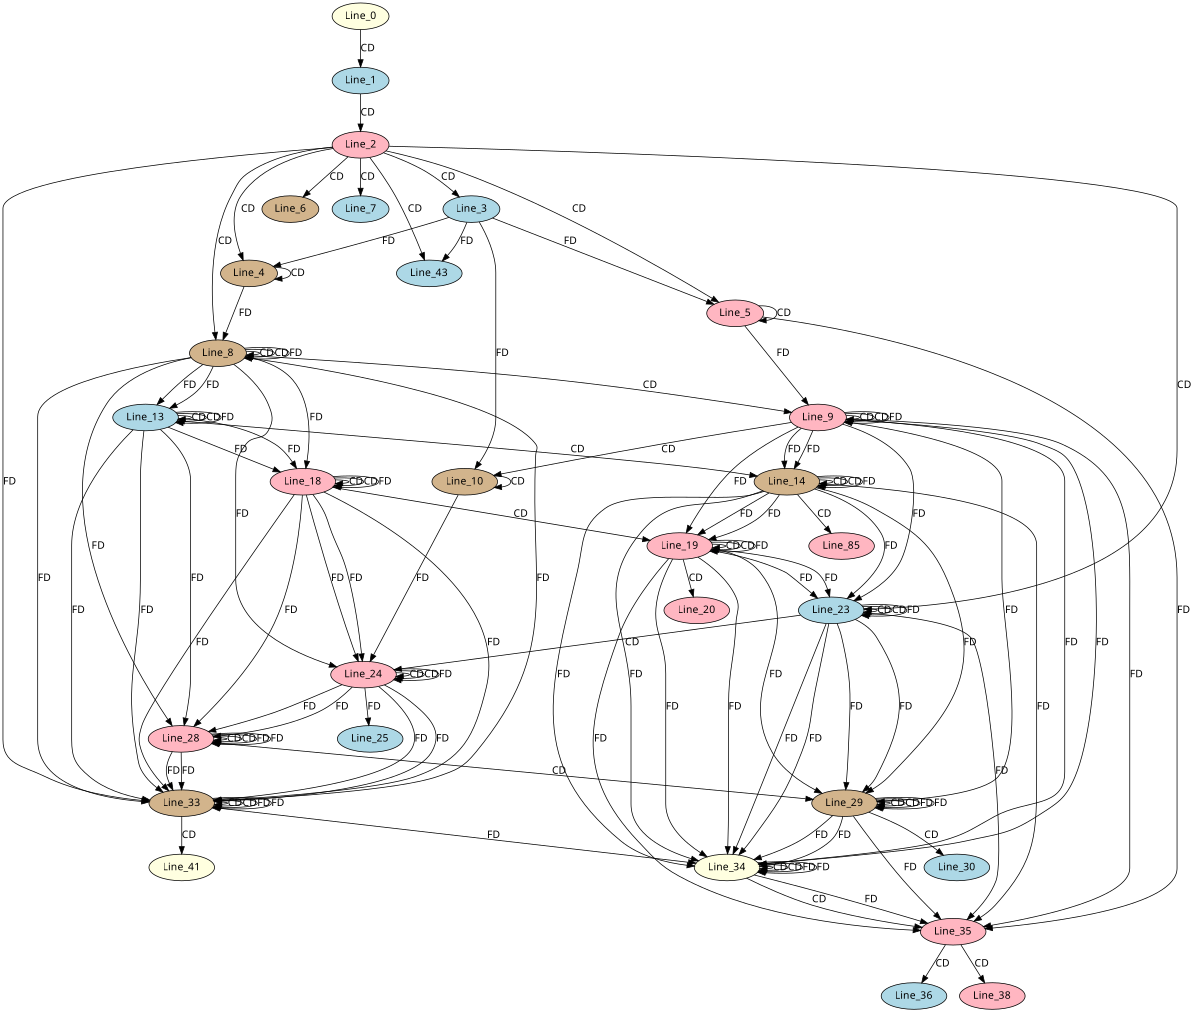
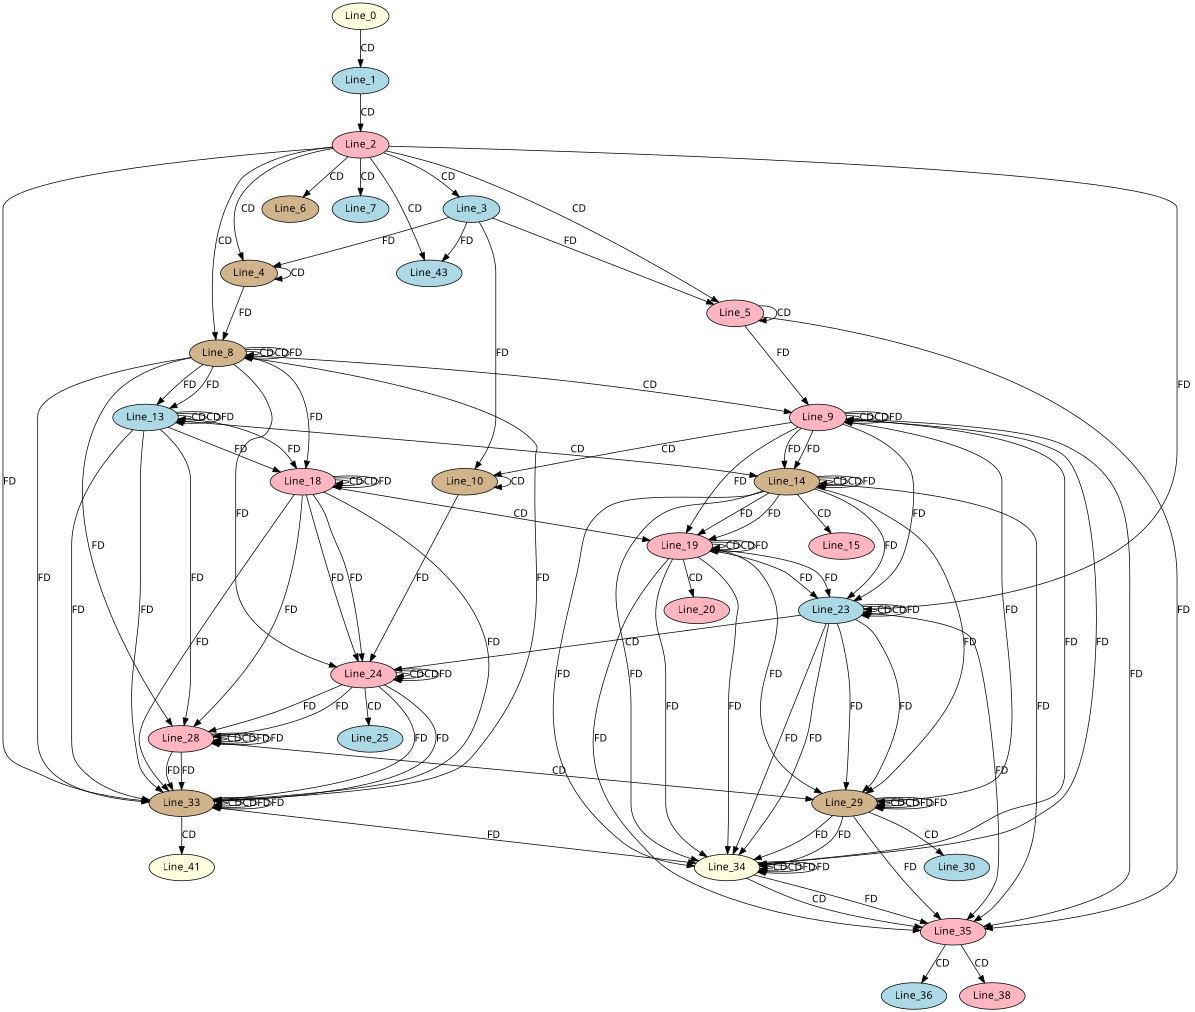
(1184, 385) -> (1184, 385)
(842, 546) -> (842, 546)
(375, 707) -> (375, 707)
